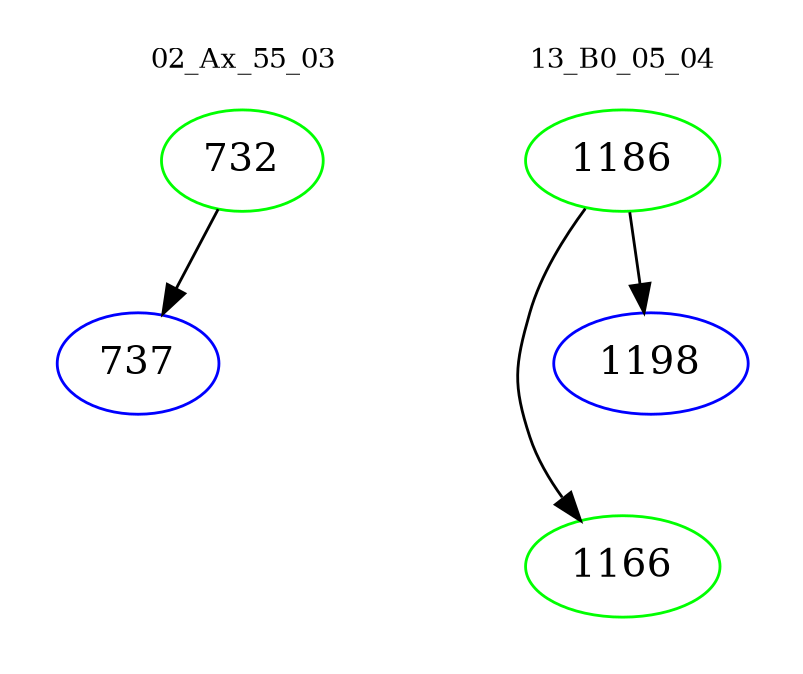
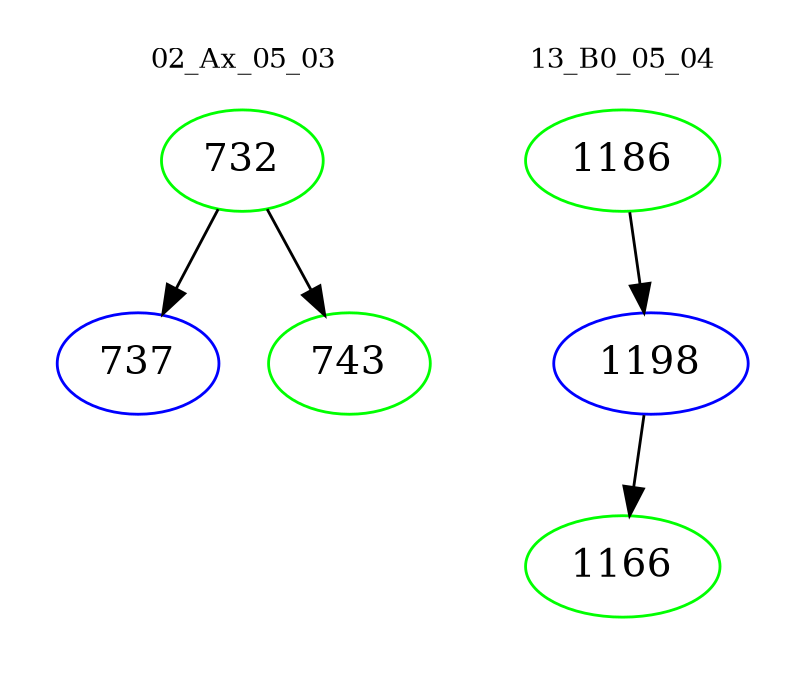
(244, 61) -> (244, 61)
(520, 350) -> (639, 451)
none -> (349, 364)
